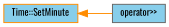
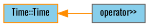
(41, 13) -> (31, 13)
